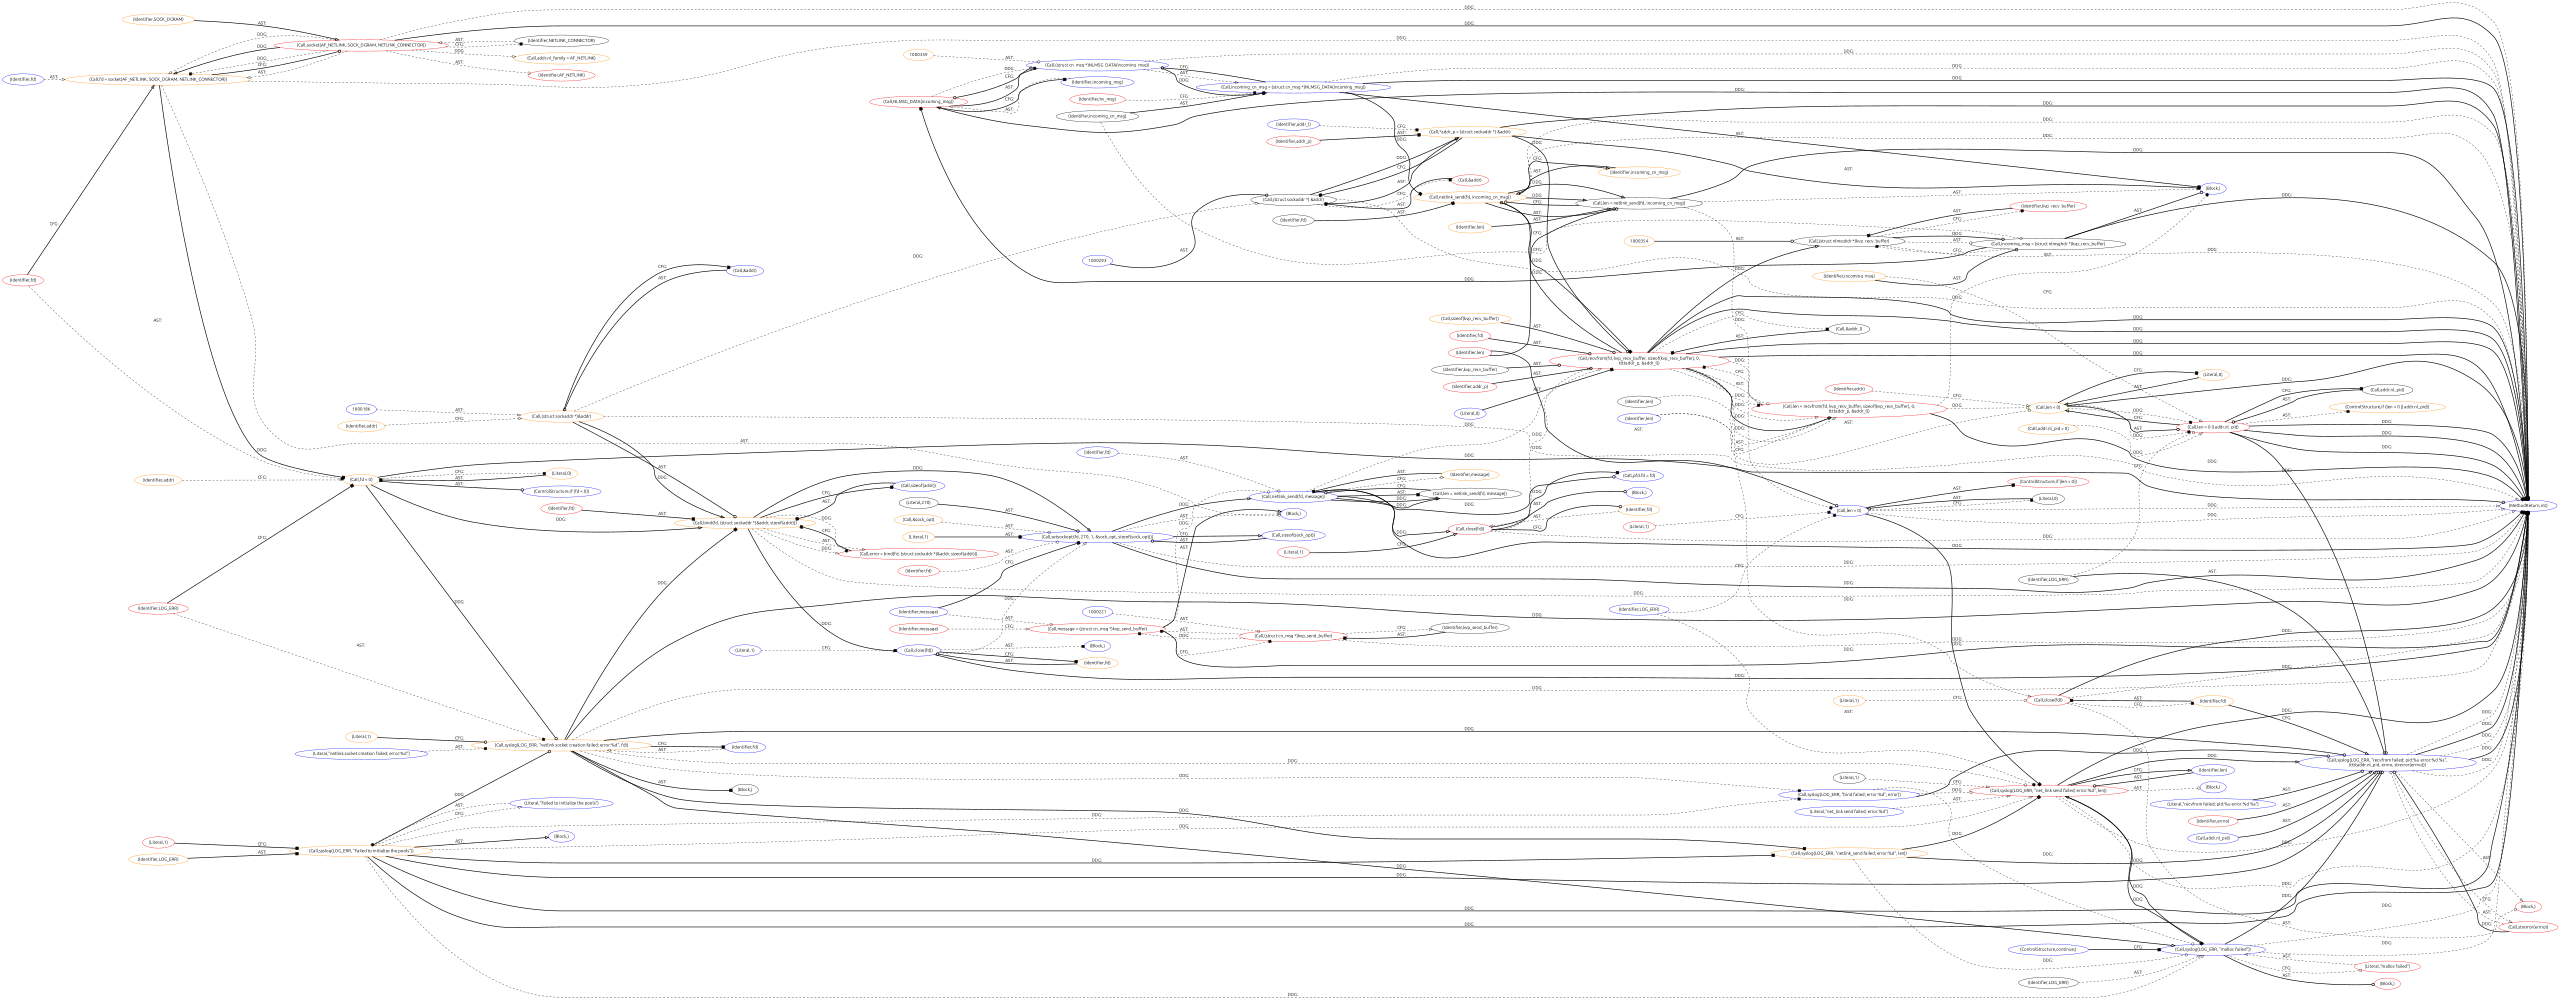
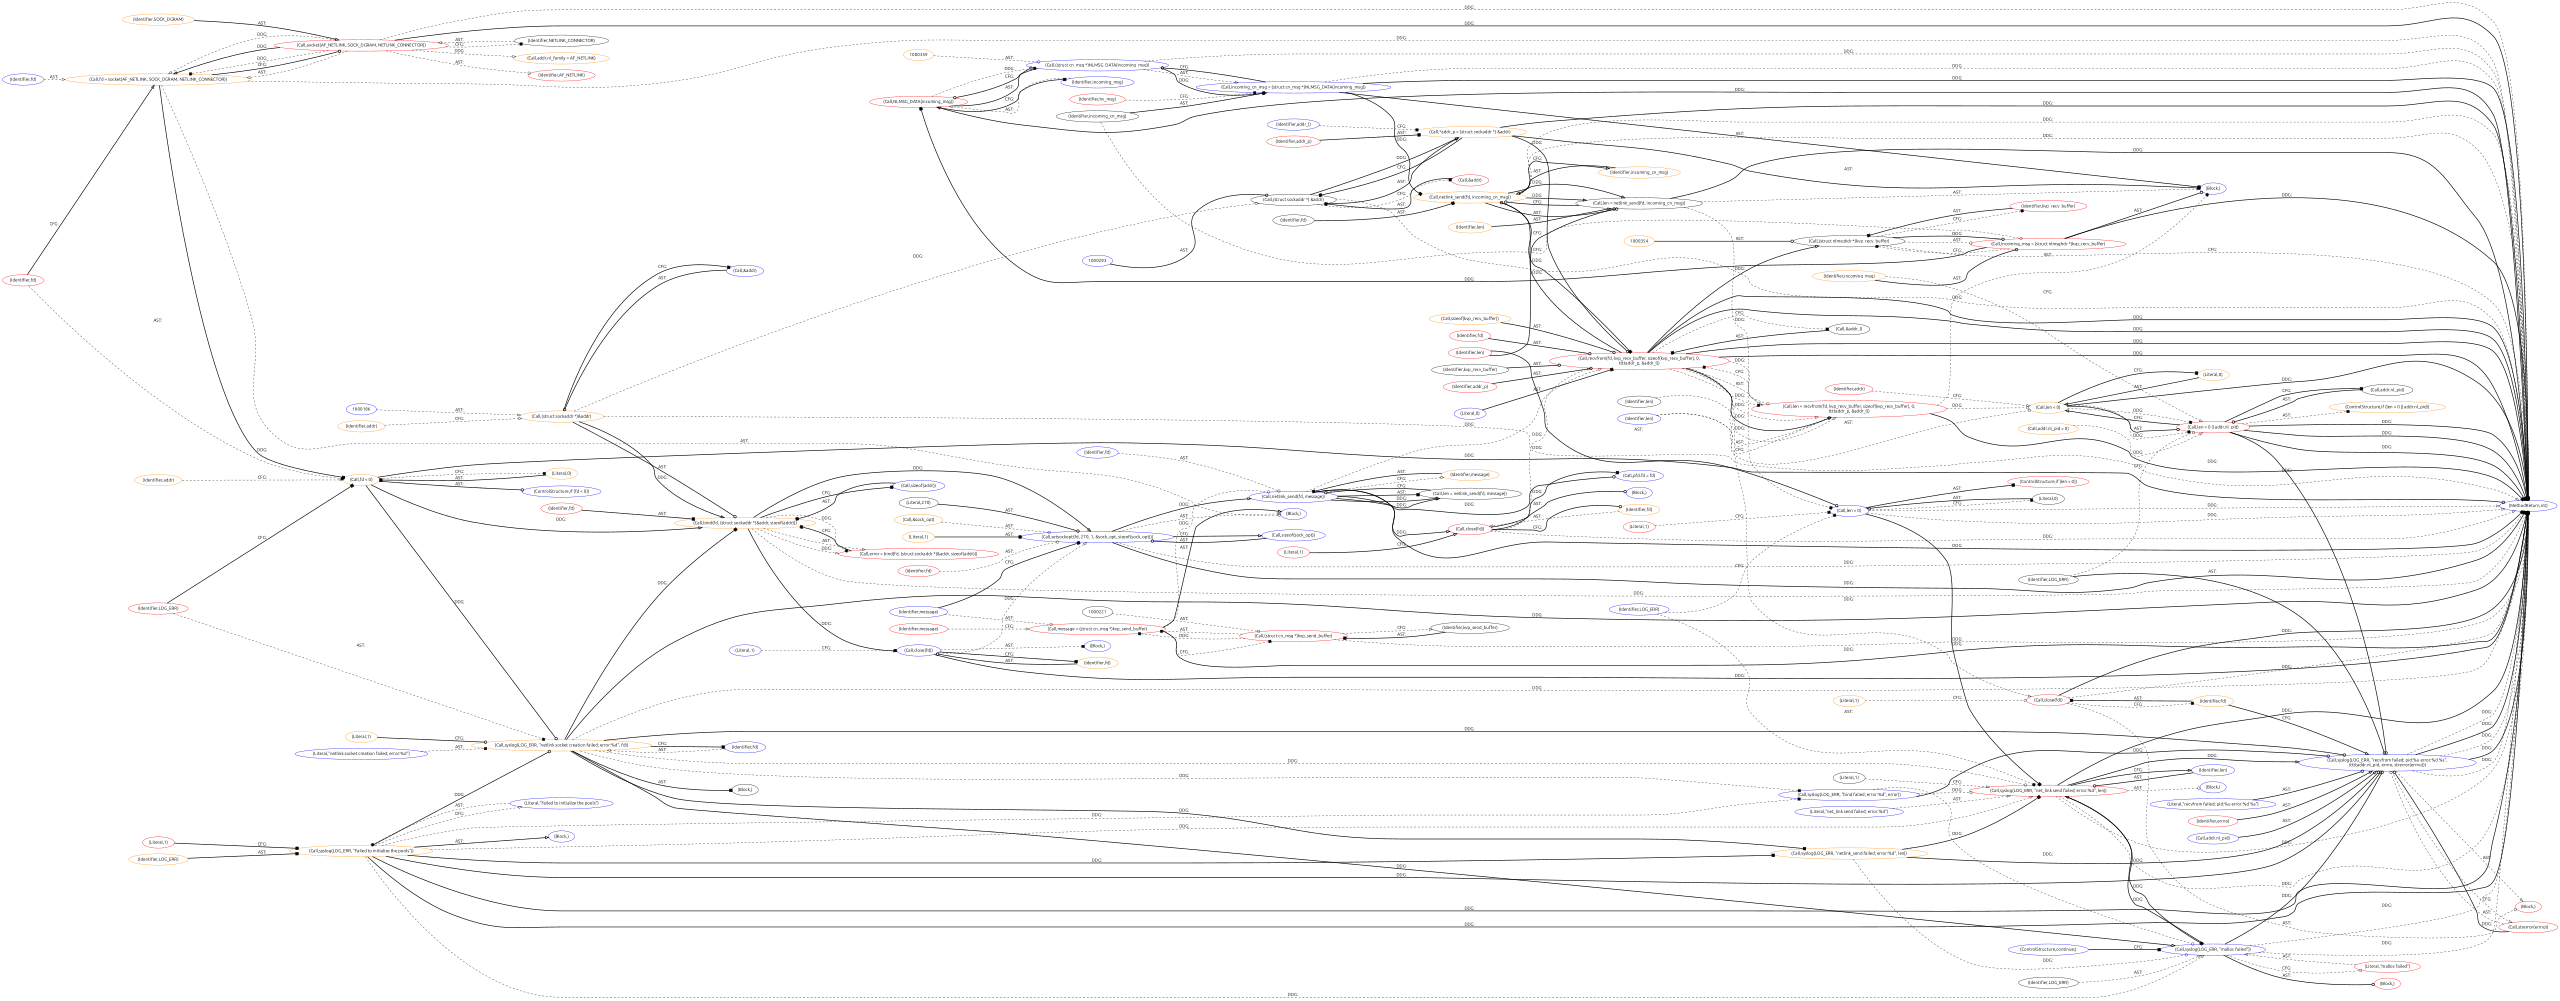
(2048, 244) -> (2048, 244)
(2213, 250) -> (2213, 250)
(1097, 612) -> (1097, 612)
